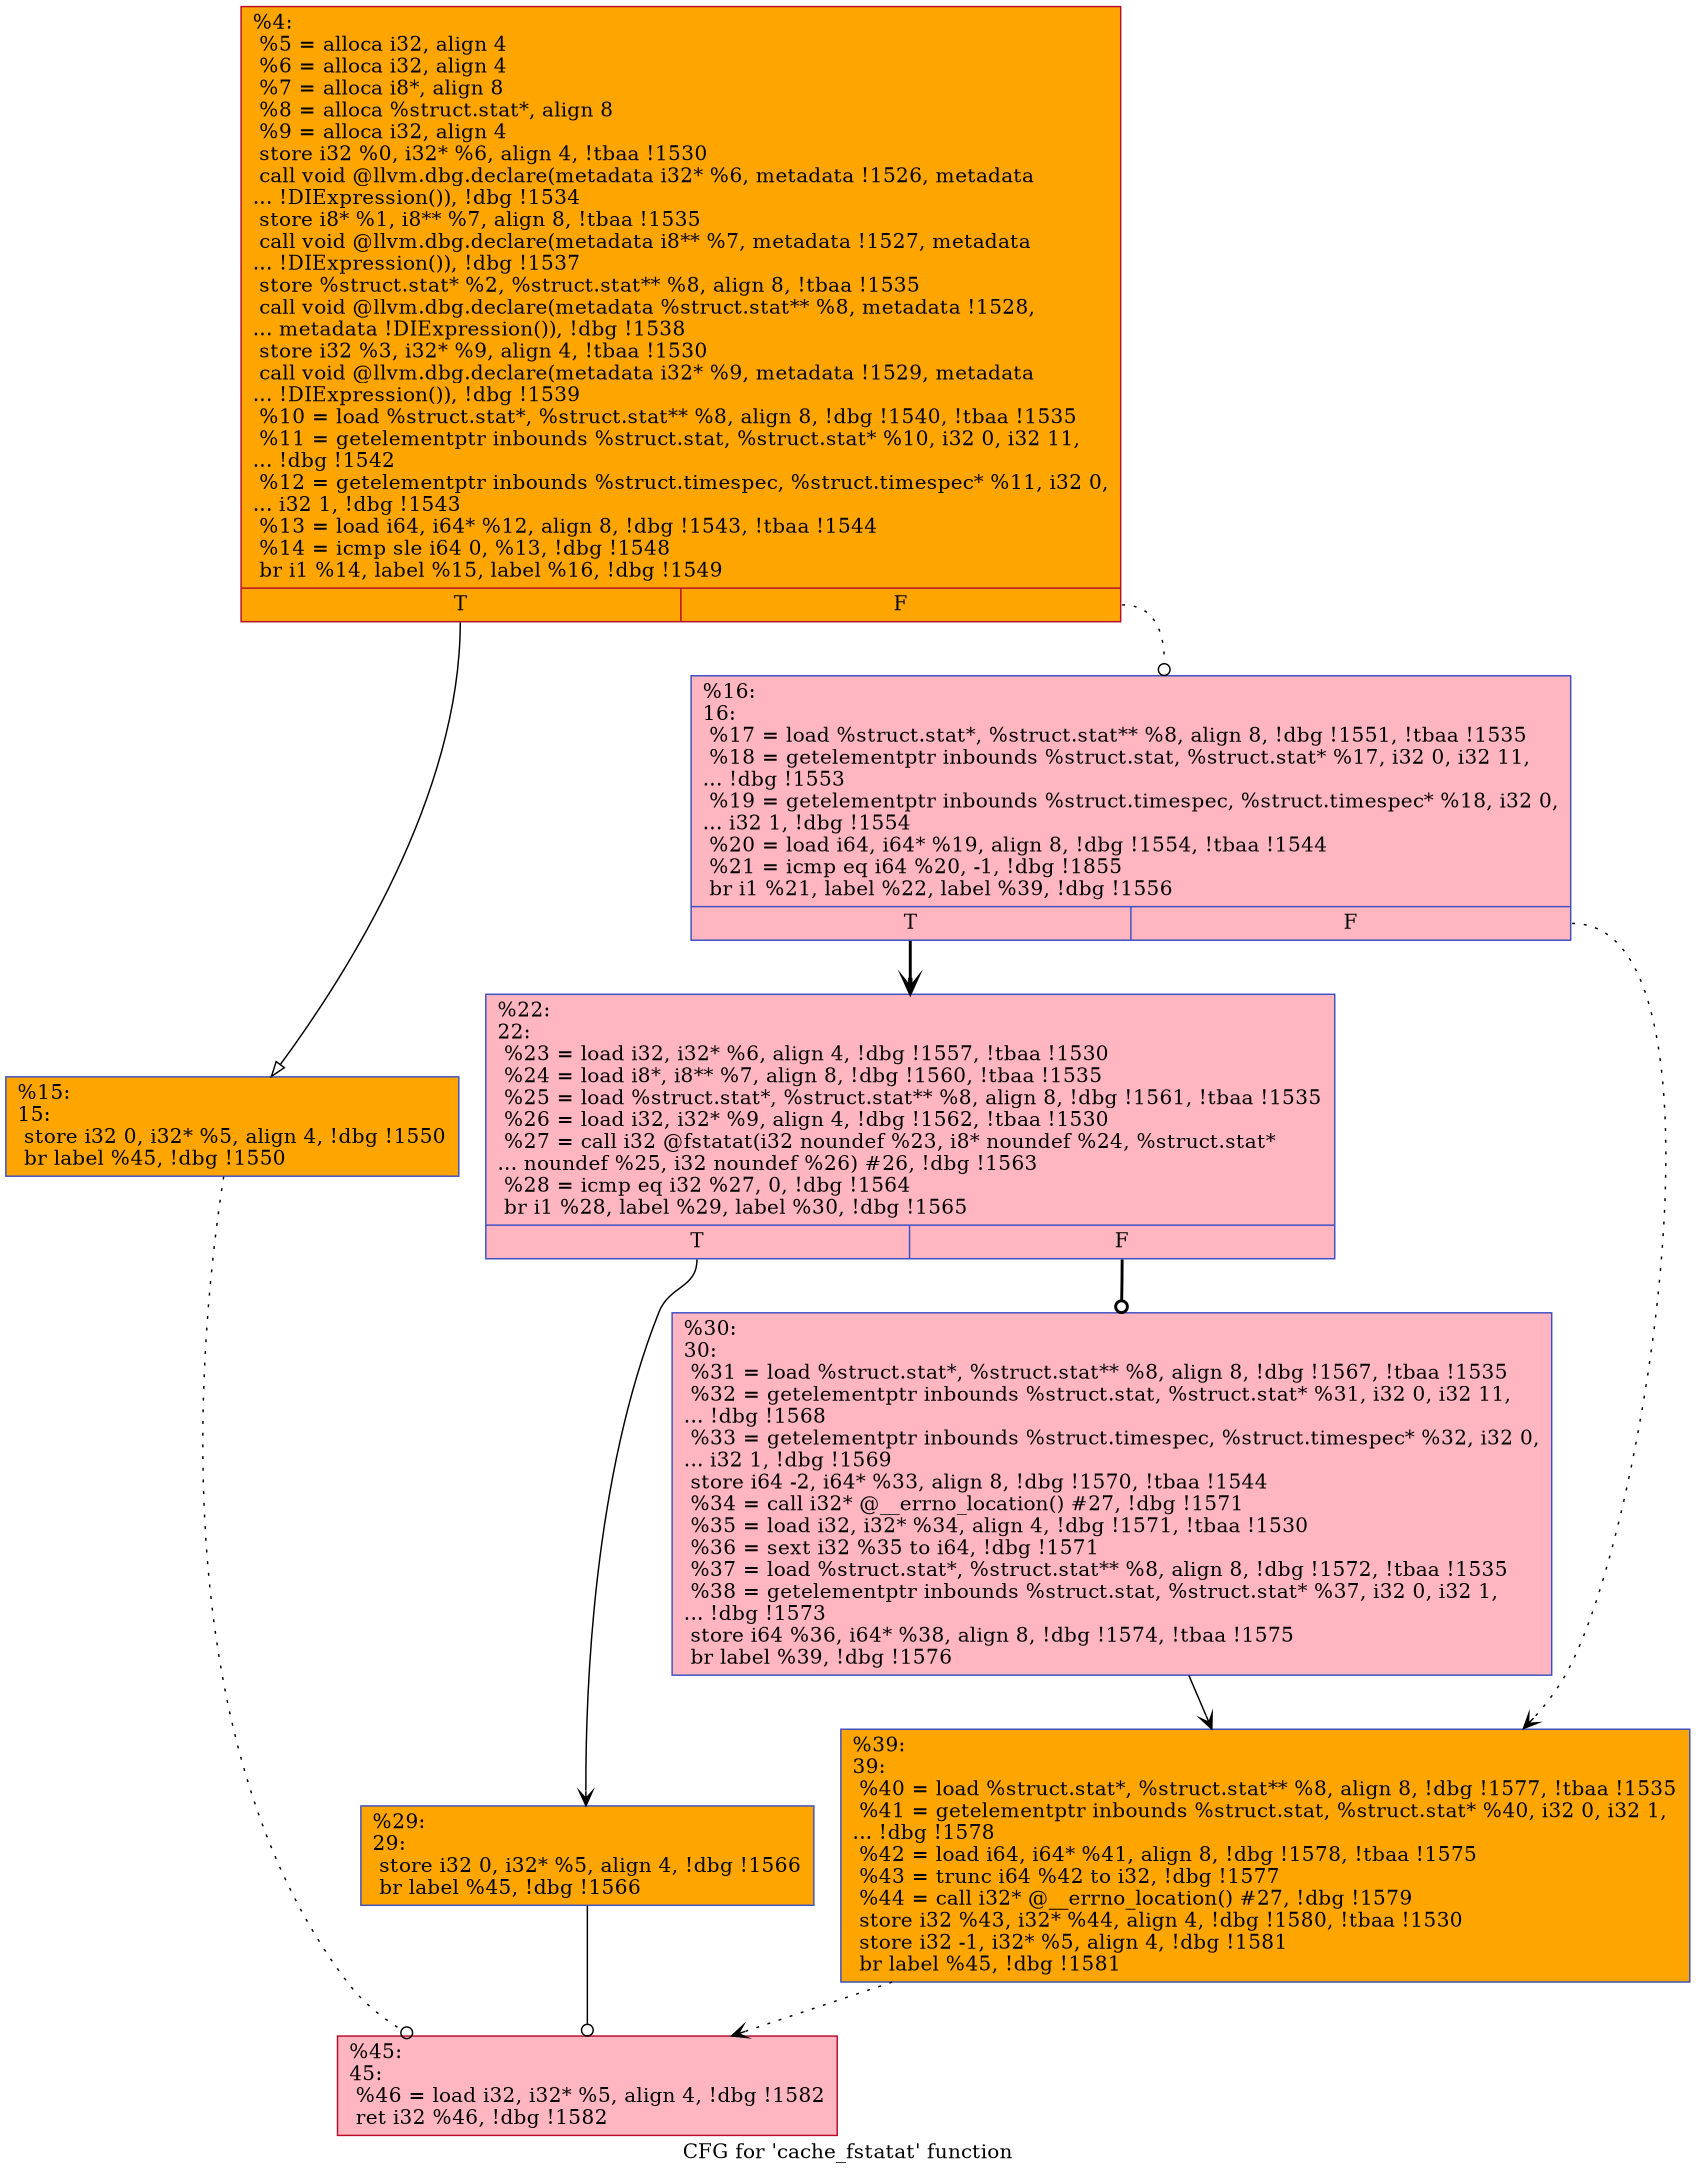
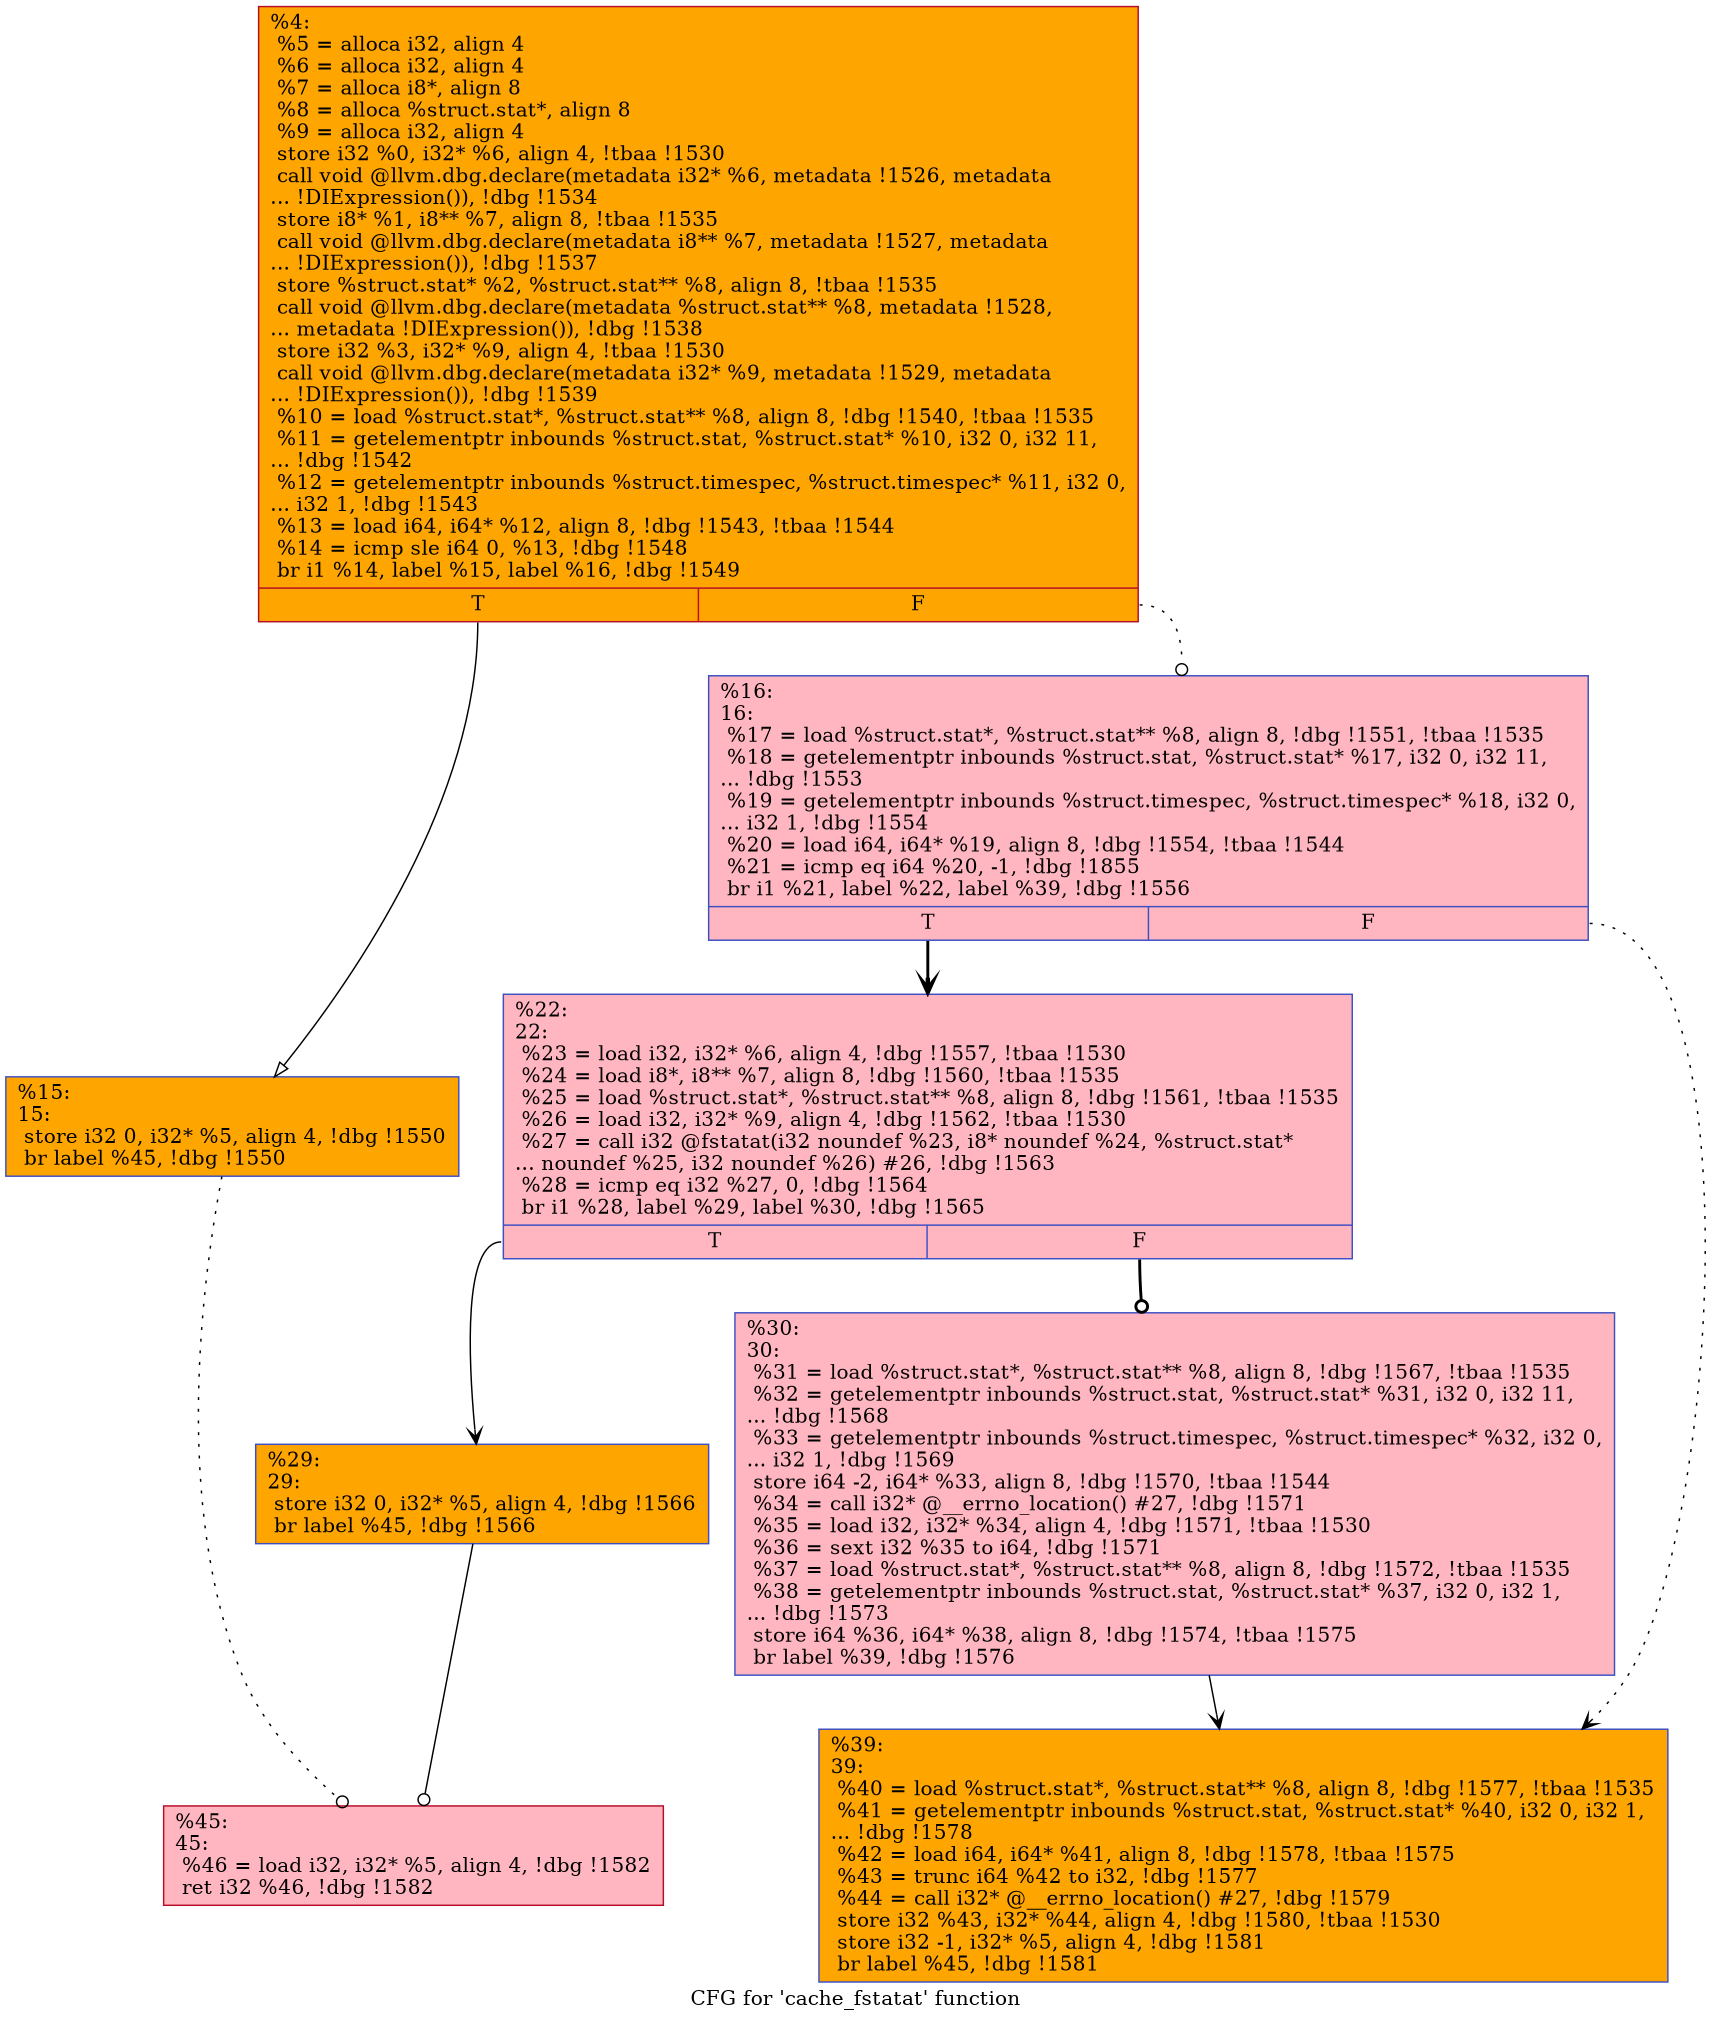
(819, 2007) -> none
